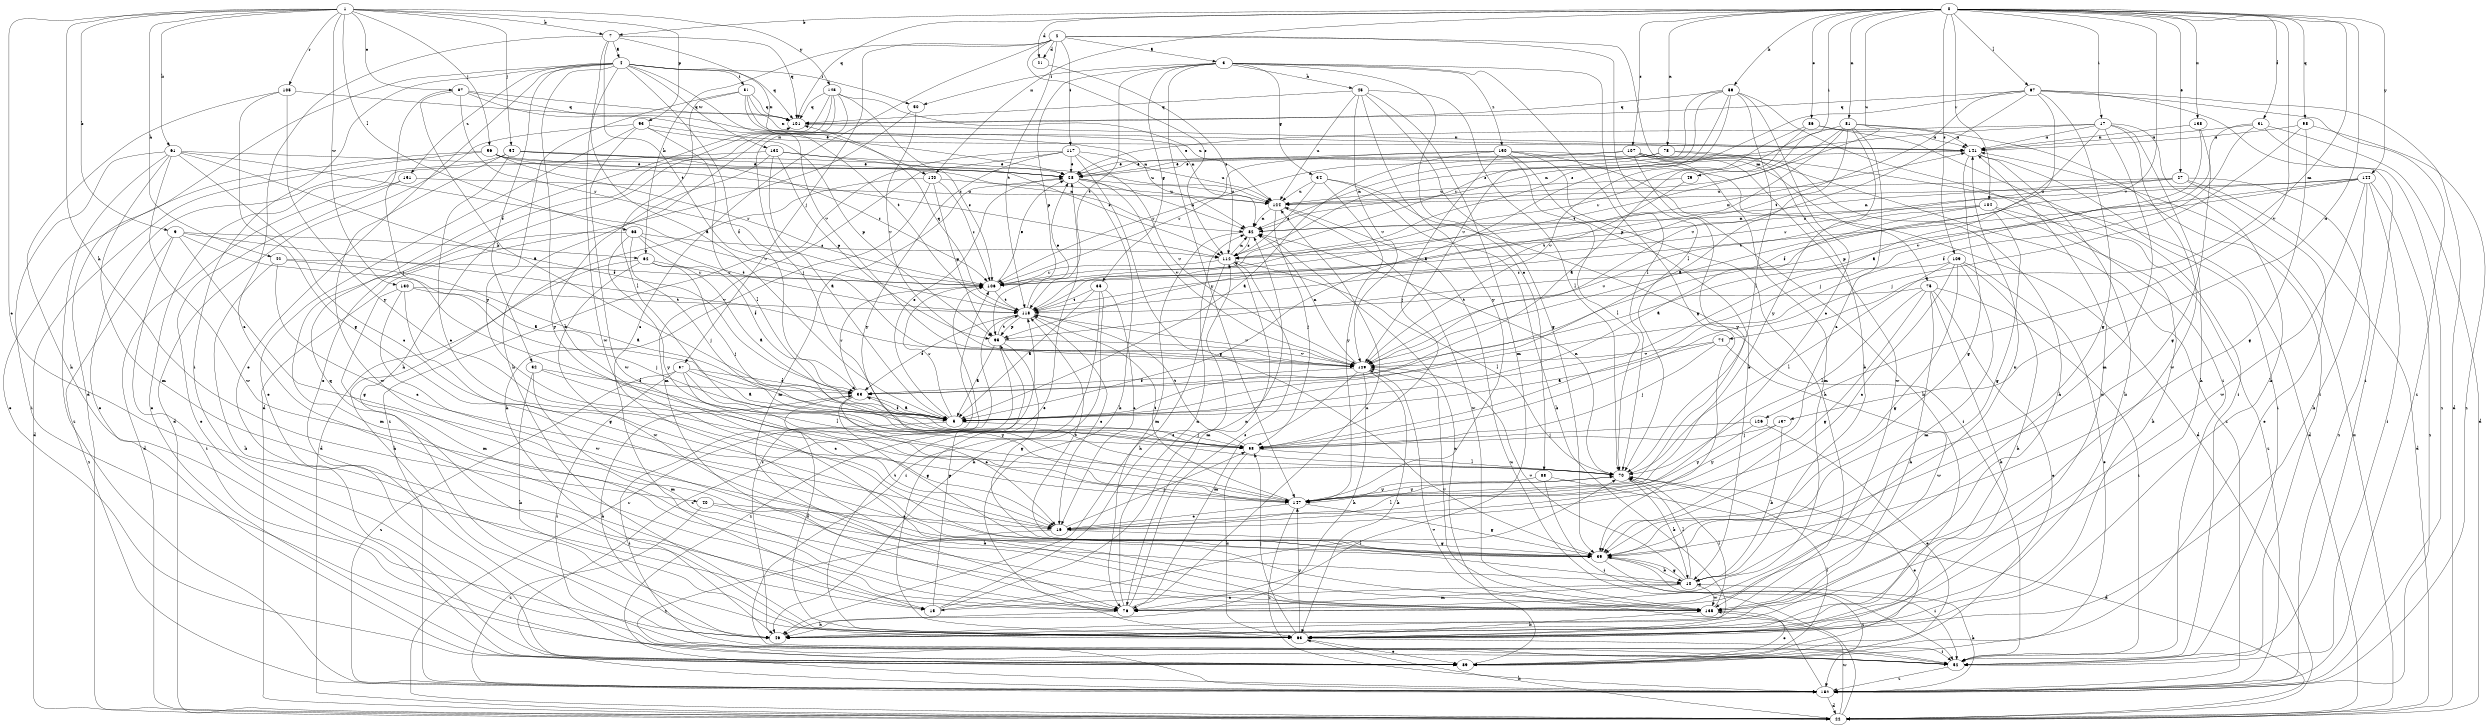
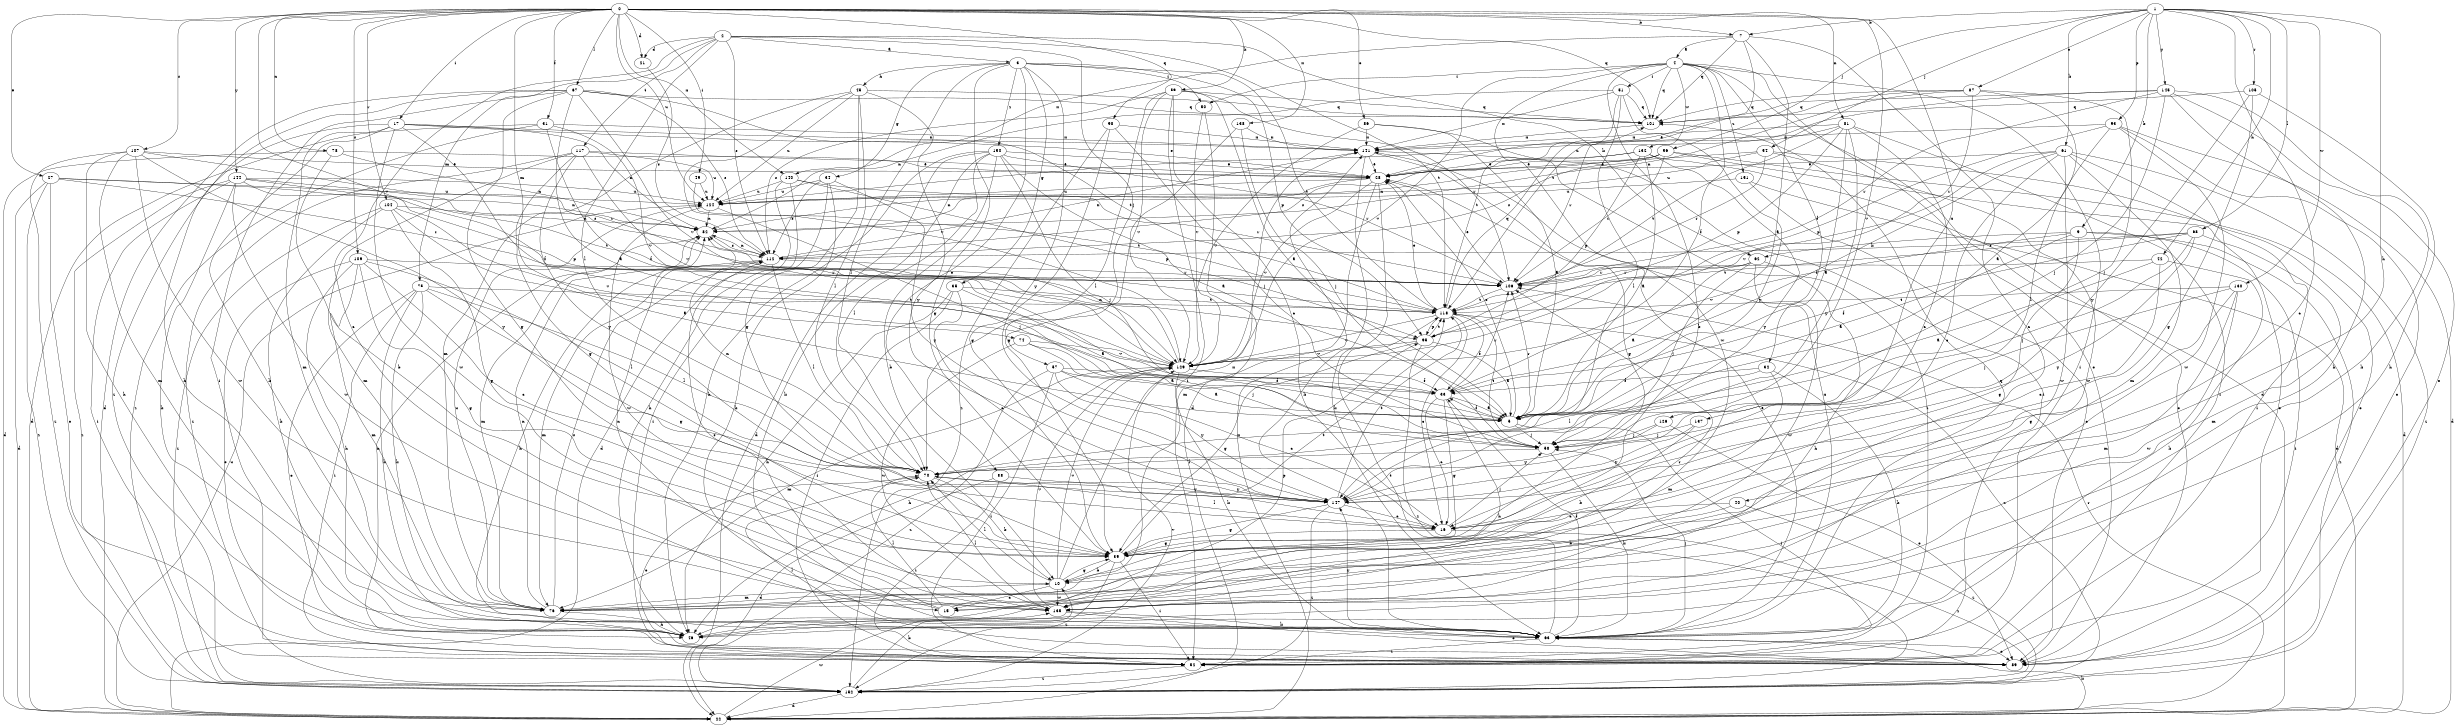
(640, 415) -> none
